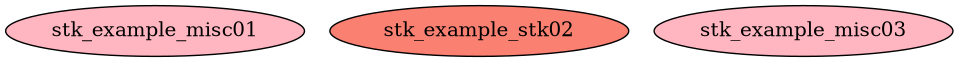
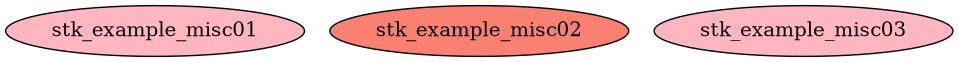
(479, 31) -> (479, 31)
